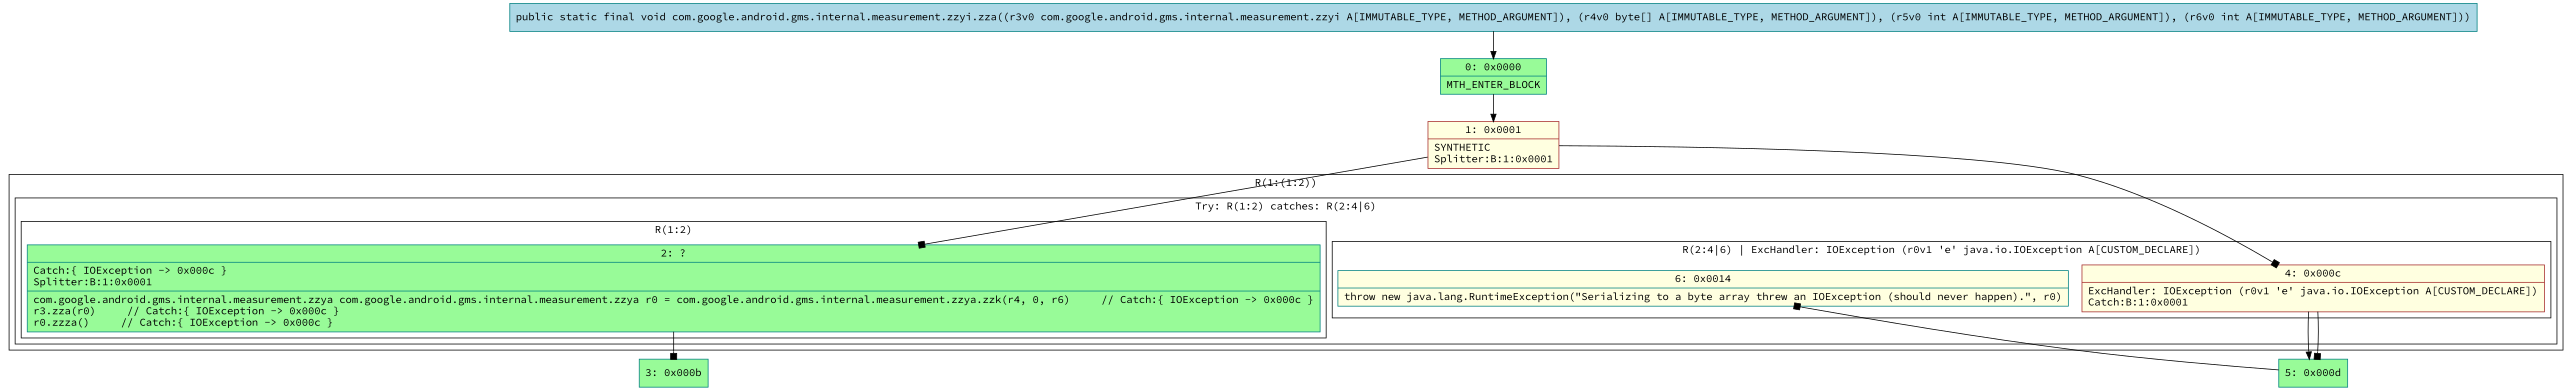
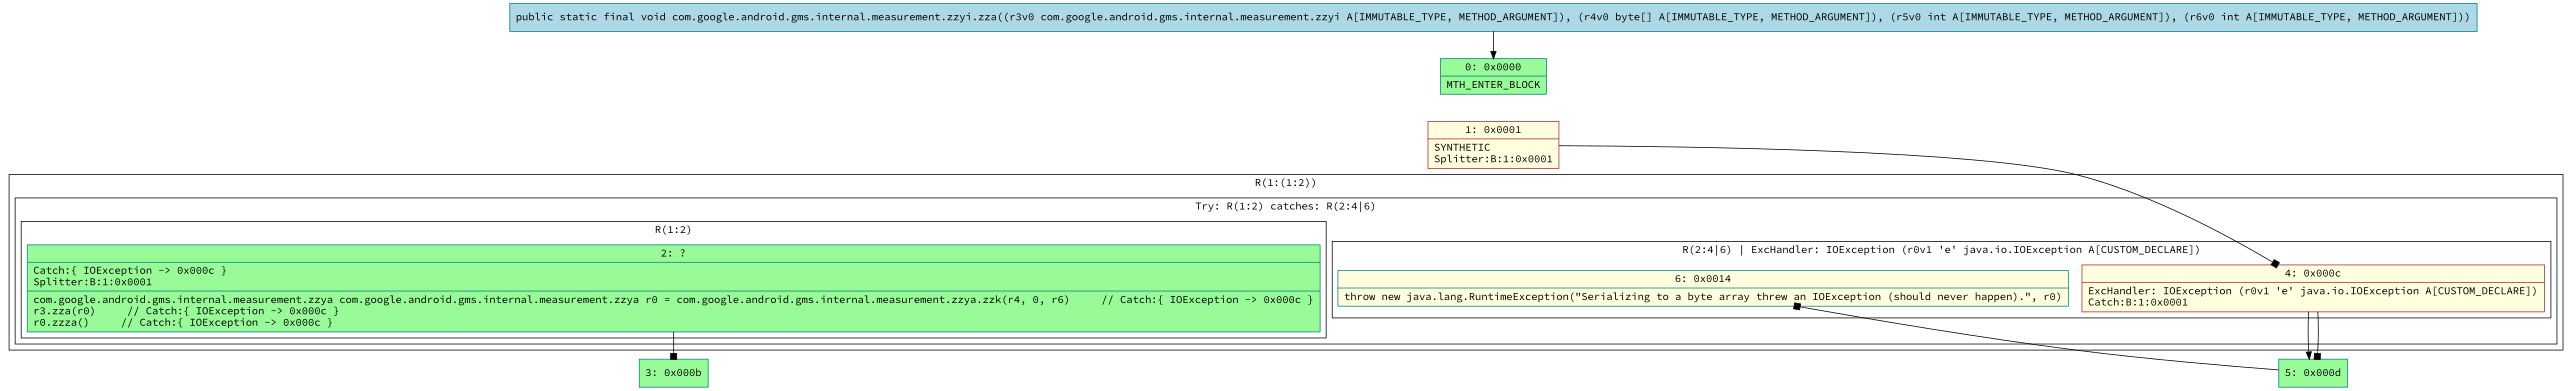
(1493, 104) -> none
(1164, 203) -> none
